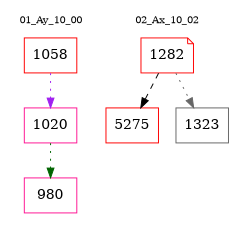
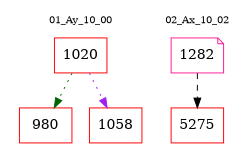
(167, 55) -> (197, 55)
(51, 86) -> (96, 86)
(51, 125) -> (81, 55)
(202, 125) -> none
(51, 195) -> (46, 125)
